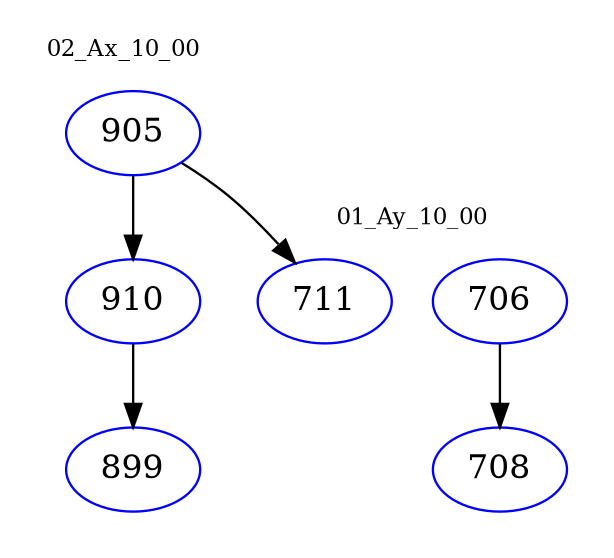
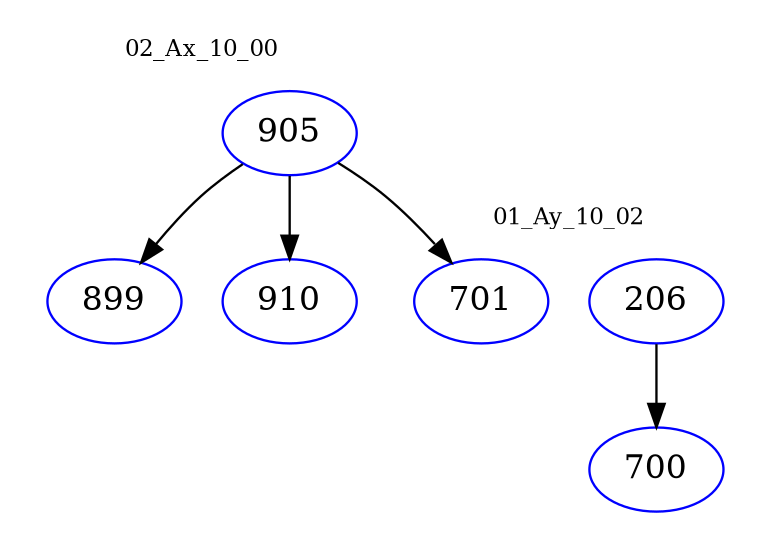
(412, 218) -> (569, 218)
(325, 301) -> (481, 301)
(500, 301) -> (656, 301)
(133, 374) -> (196, 201)
(500, 470) -> (656, 470)
